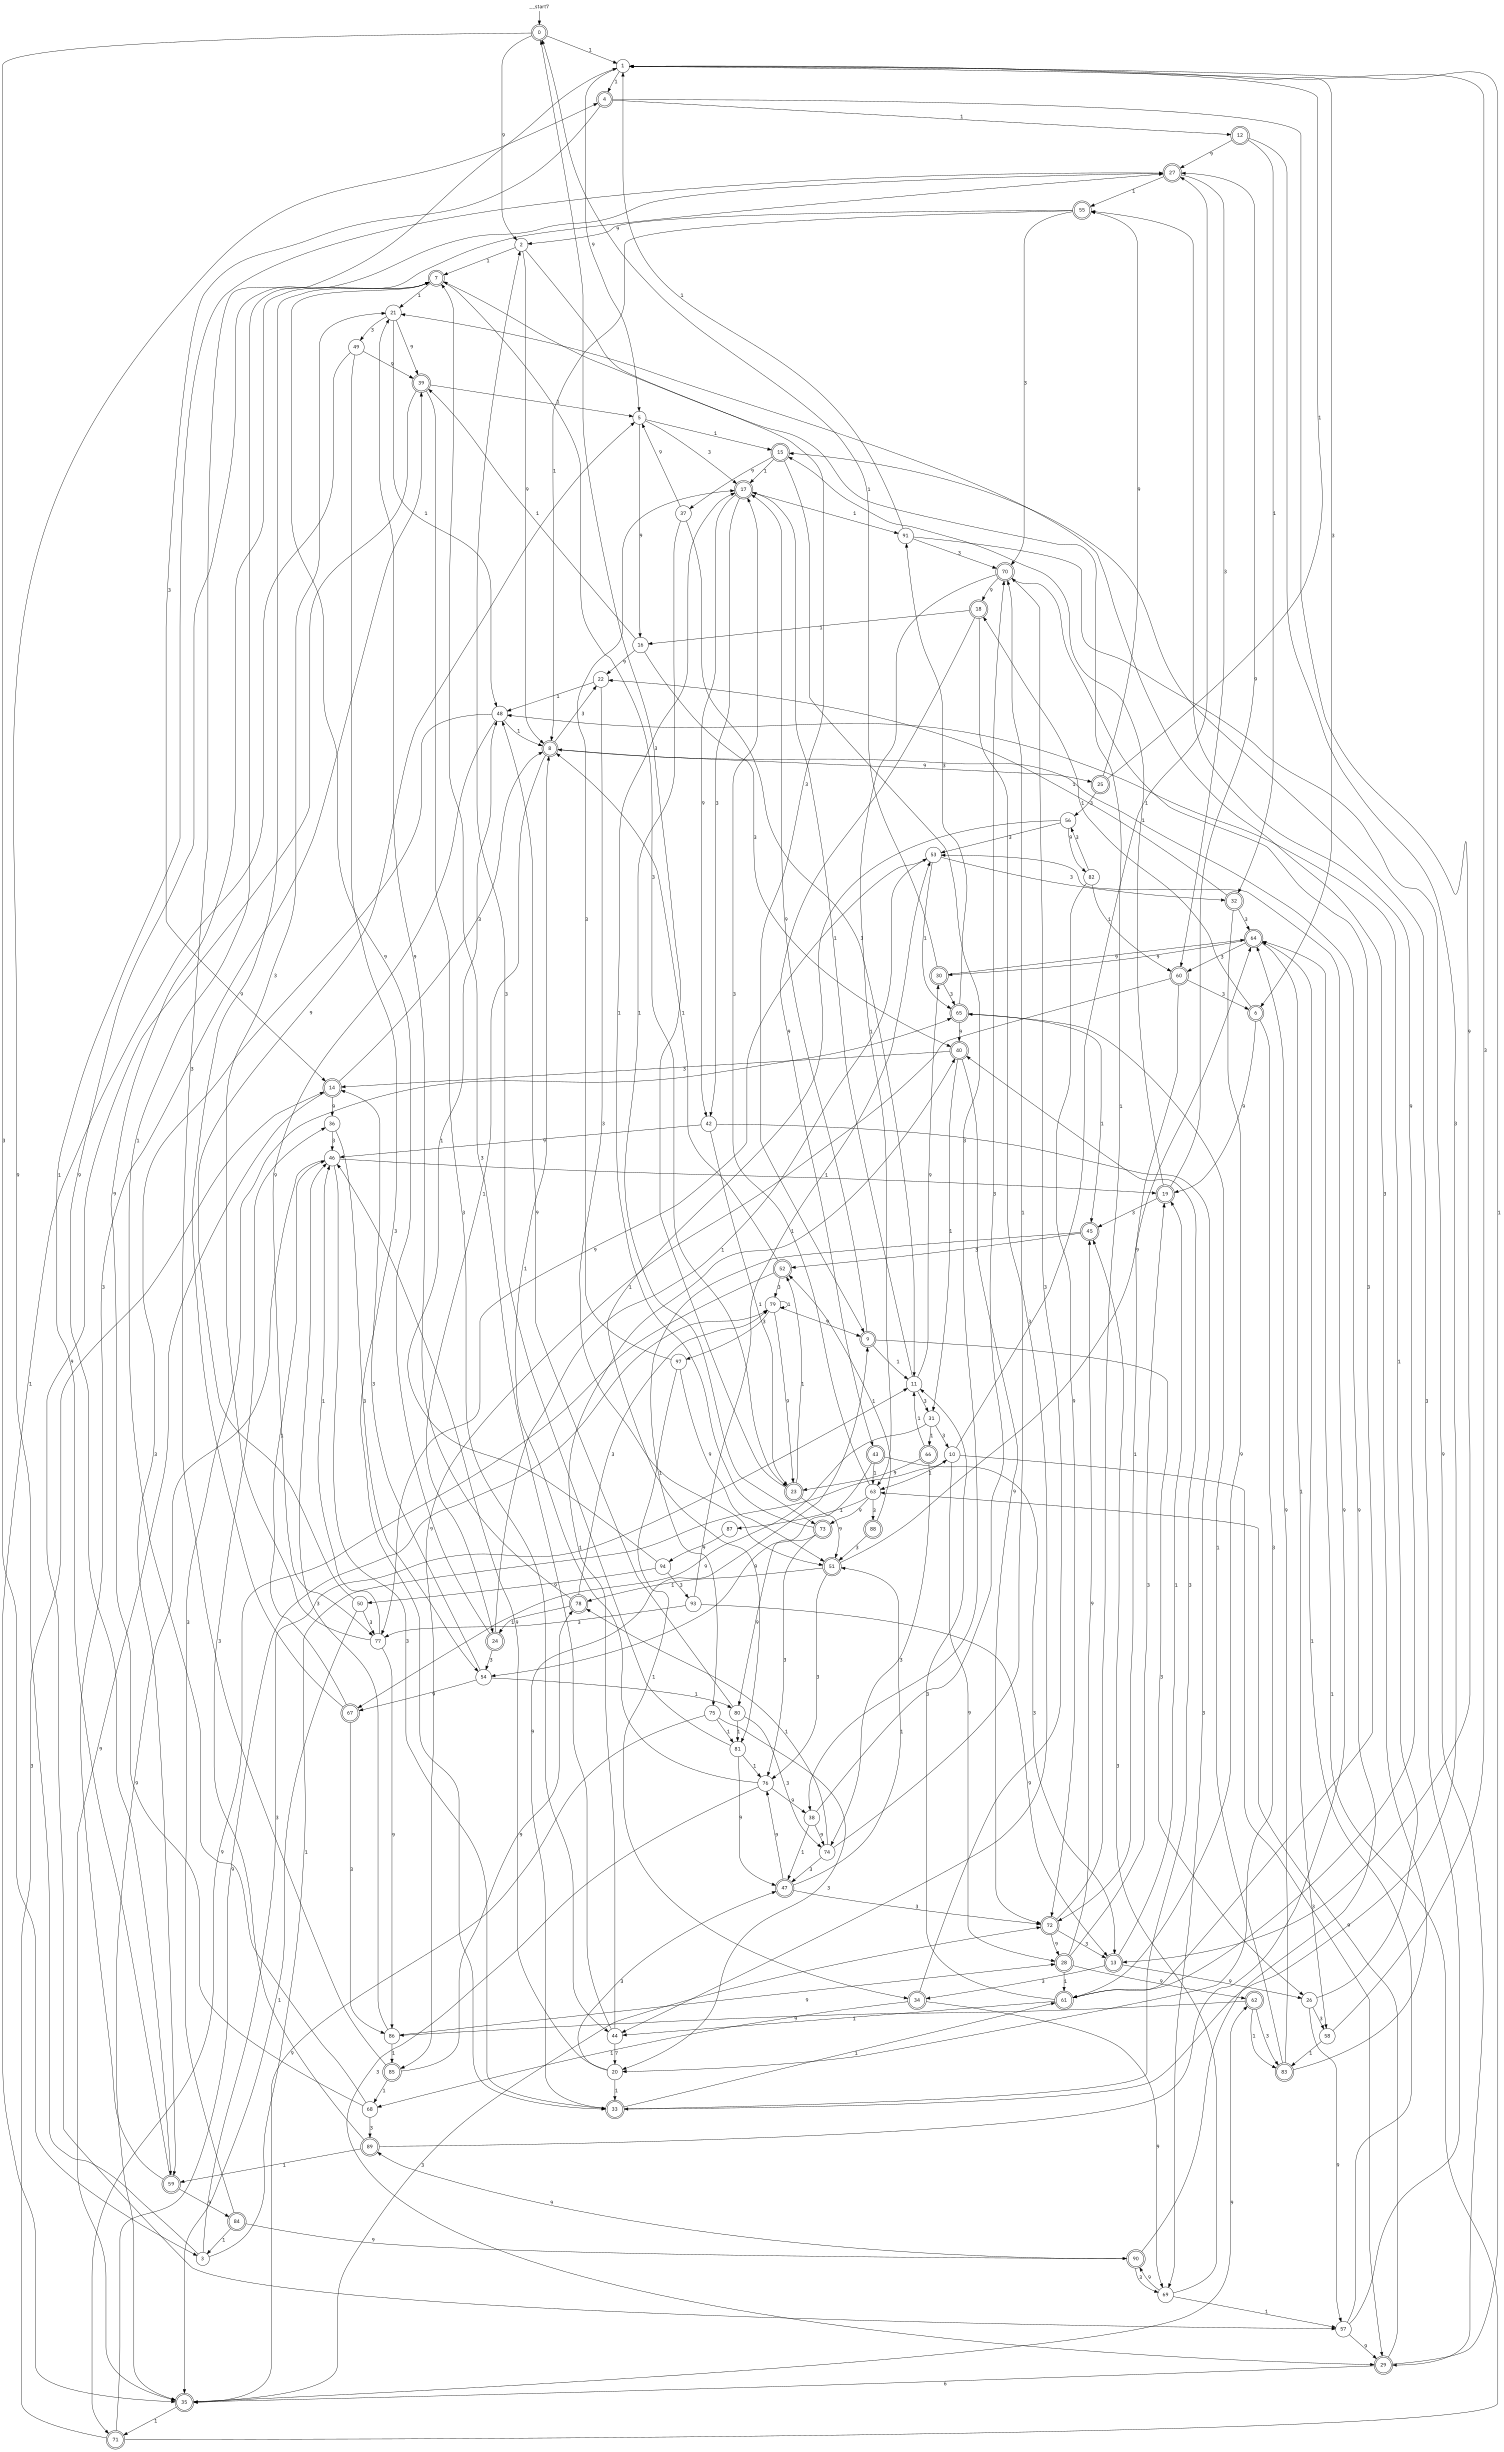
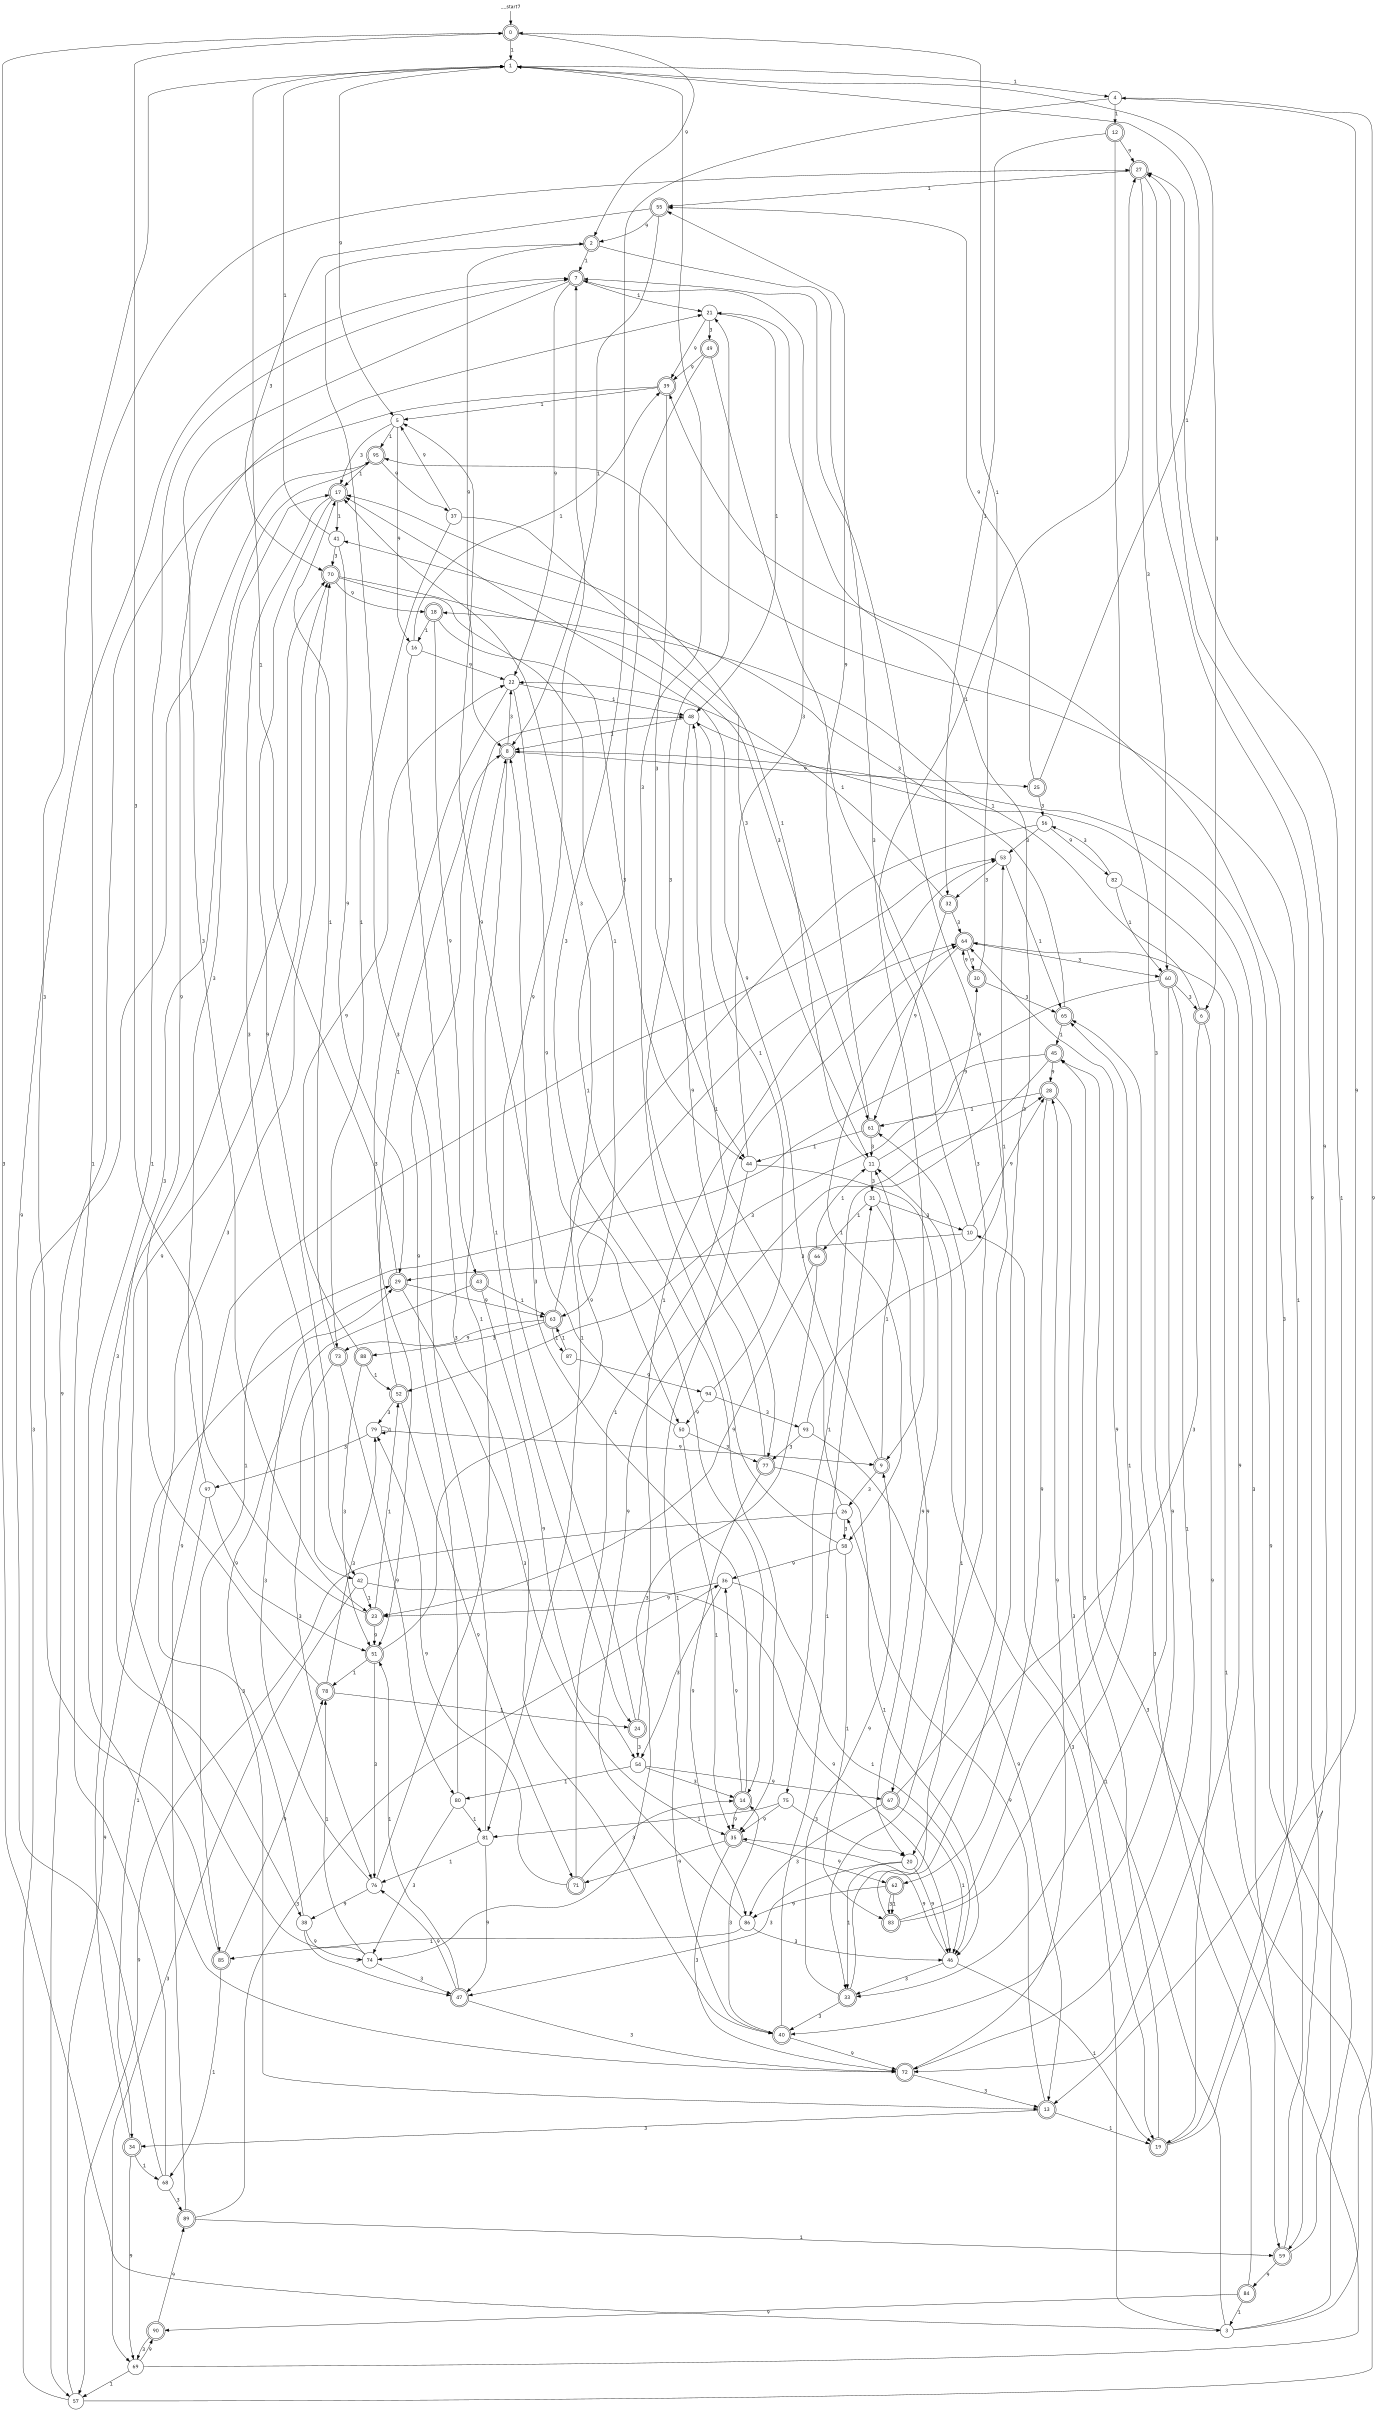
(605, 99) -> (1115, 98)
(521, 245) -> (591, 243)
(356, 347) -> (710, 349)
(780, 452) -> (376, 455)
none -> (554, 478)
(906, 536) -> (337, 539)
none -> (349, 1001)
(959, 1030) -> (1174, 1624)
none -> (546, 1072)
(334, 1141) -> (873, 1765)
(1023, 1213) -> (162, 1257)
(1353, 1225) -> (1266, 1286)
(623, 1233) -> none
(785, 1395) -> (562, 1609)
(916, 1476) -> (562, 1340)
(873, 1492) -> (553, 1319)
(432, 1529) -> (246, 1466)
none -> (786, 1563)
(1091, 1601) -> (1052, 1070)
(378, 1641) -> (766, 1466)
(617, 2053) -> (923, 1512)
(945, 2384) -> (525, 1564)
(156, 2421) -> (680, 1862)
